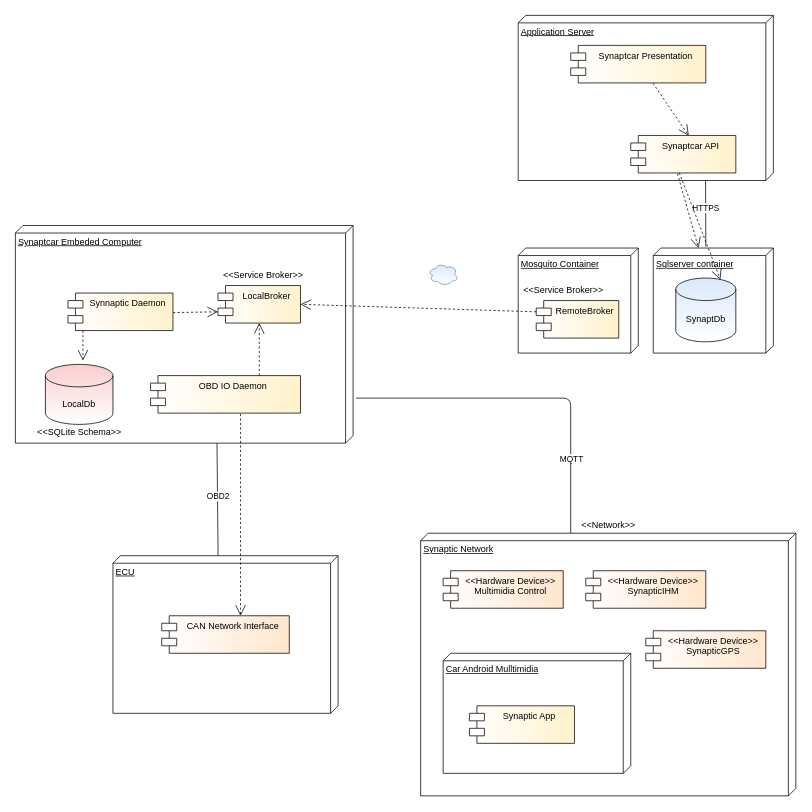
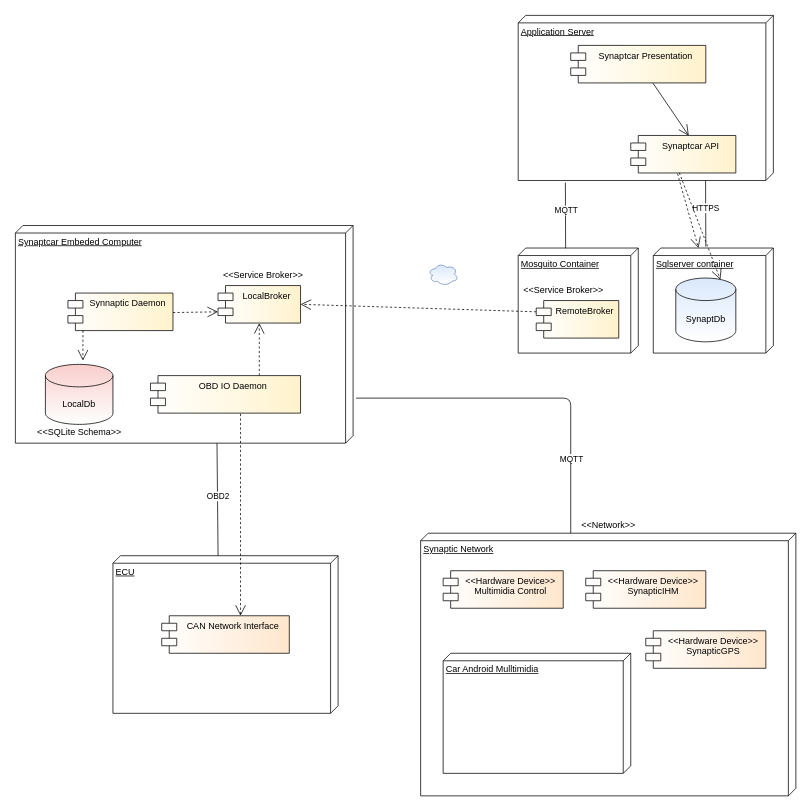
(669, 107) -> (669, 107)
none -> (565, 214)
(522, 724) -> none
